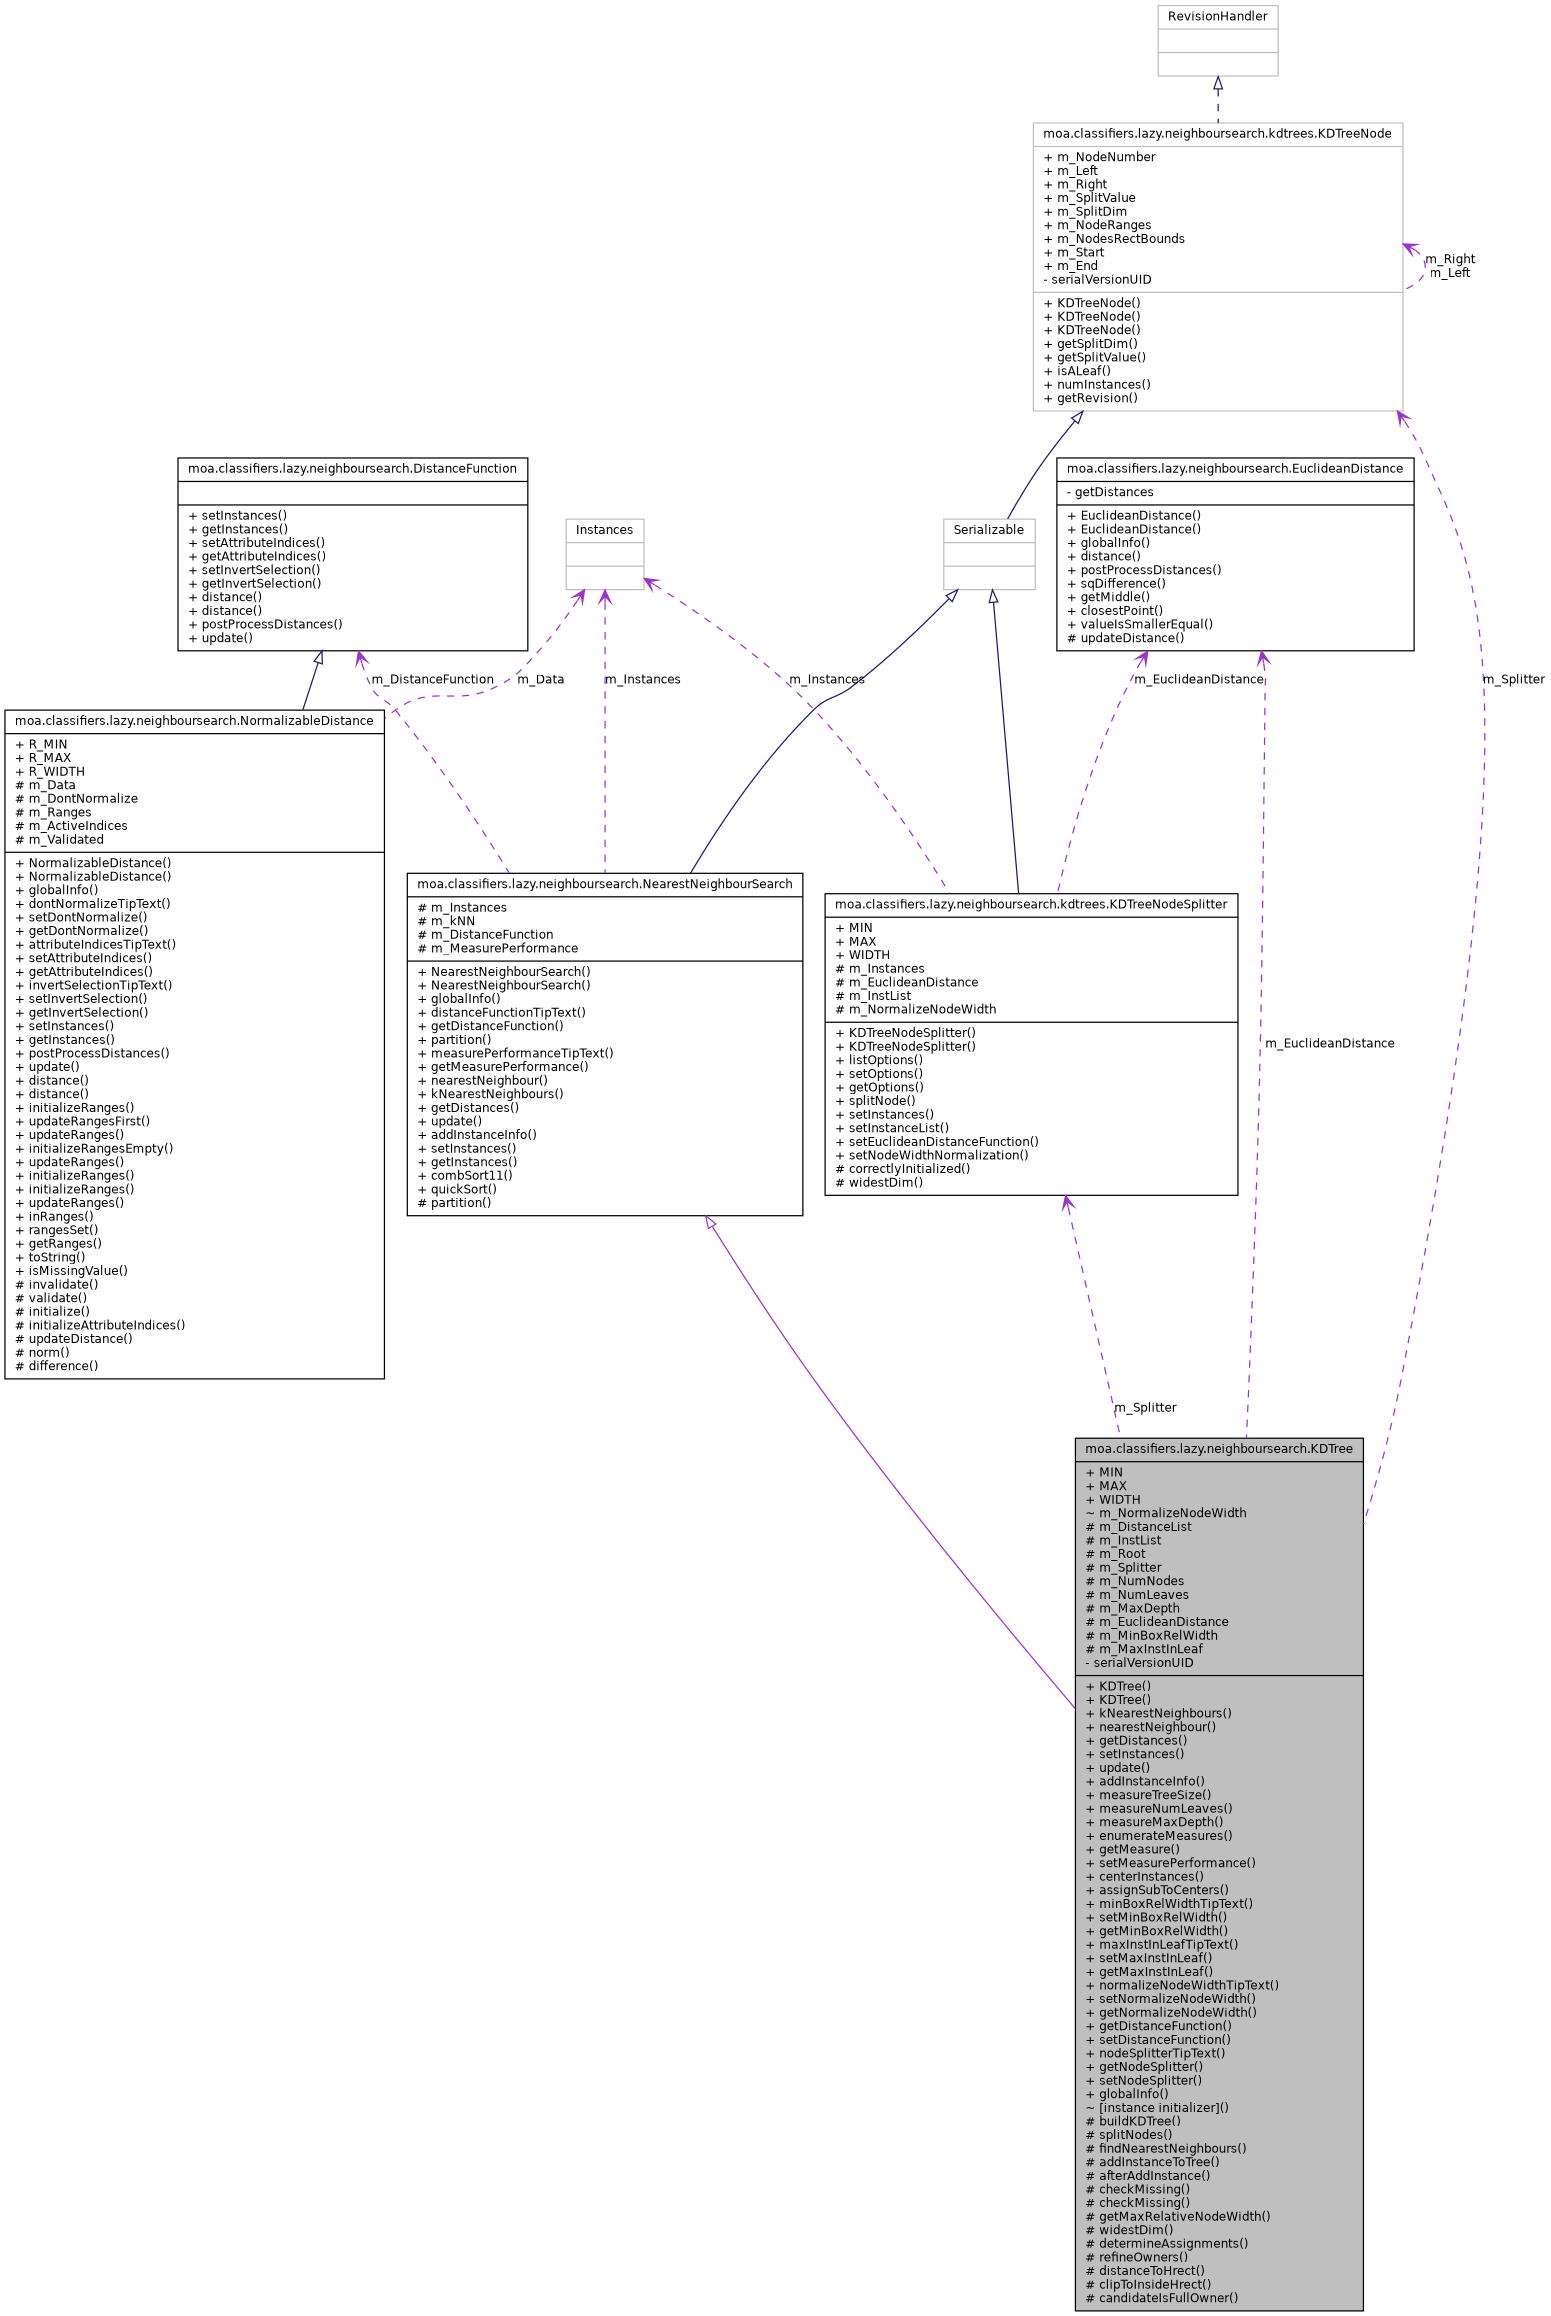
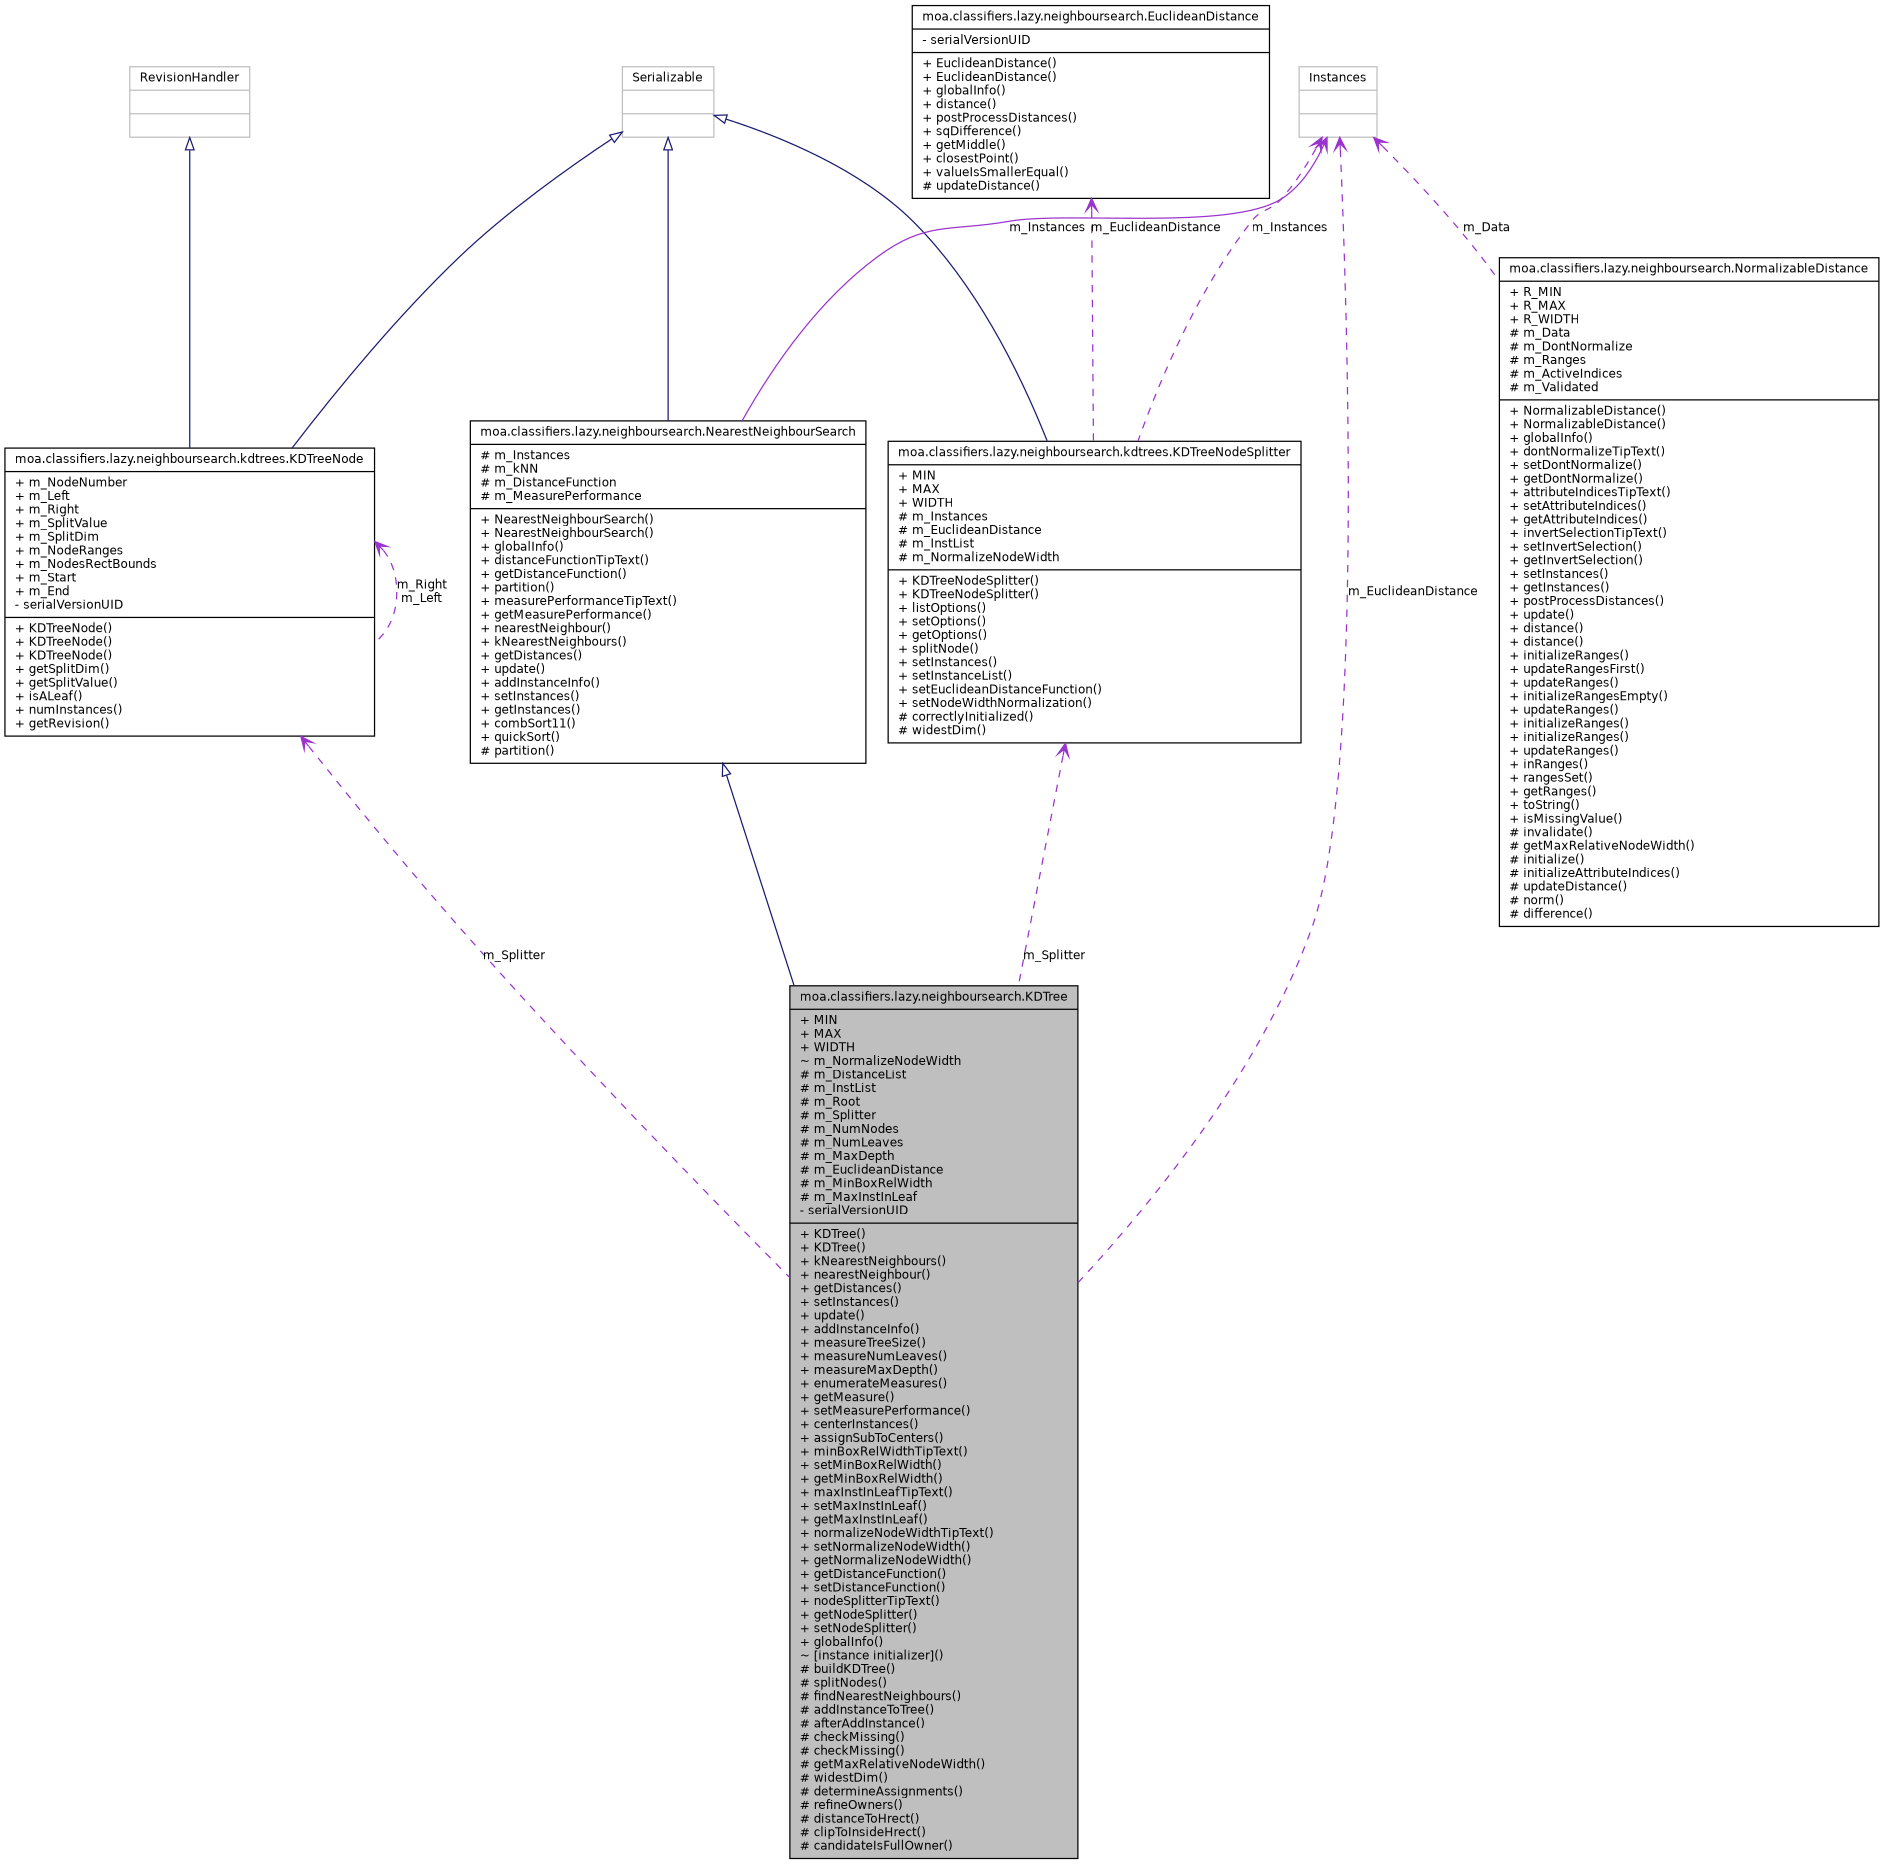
(1218, 106) -> (190, 299)
(1218, 267) -> (190, 592)
(1039, 468) -> (438, 279)
(1111, 493) -> (977, 40)
(353, 554) -> none
(605, 738) -> (1003, 222)
(1260, 1051) -> (1340, 754)
(51, 1299) -> (1603, 846)
(885, 1474) -> (760, 881)
